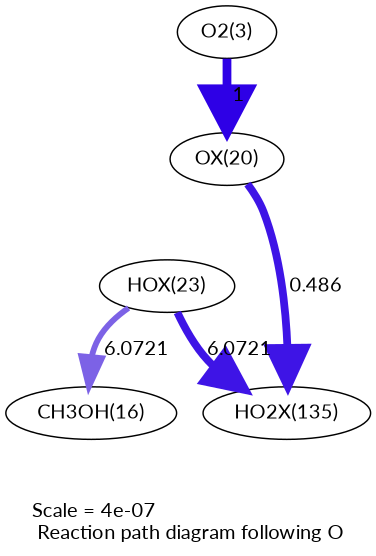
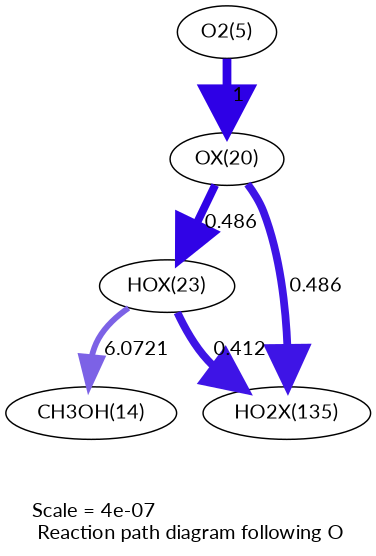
(227, 32) -> (227, 32)
none -> (206, 204)
(237, 350) -> (237, 350)
(91, 413) -> (91, 413)
